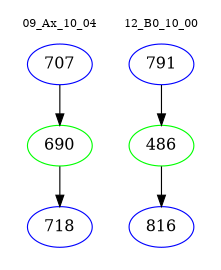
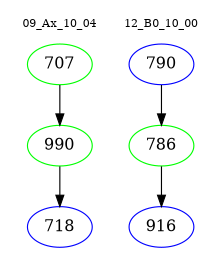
(60, 64) -> (60, 64)
(161, 64) -> (161, 64)
(60, 146) -> (60, 146)
(161, 146) -> (161, 146)
(161, 227) -> (161, 227)
